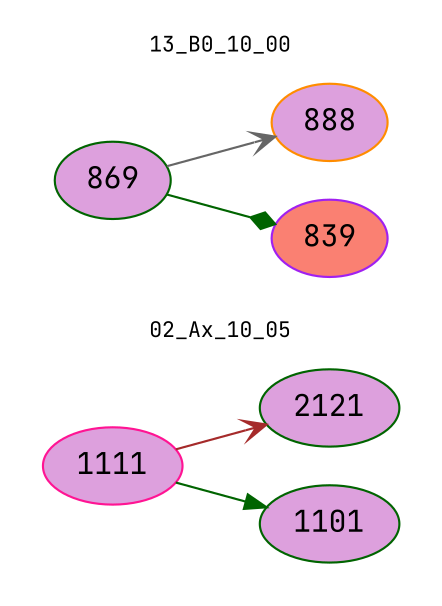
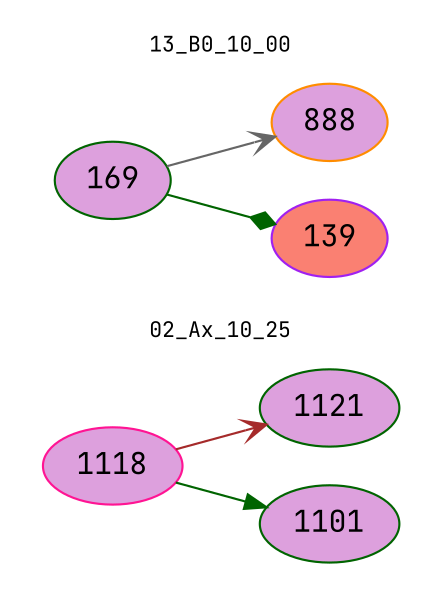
(113, 180) -> (113, 180)
(330, 238) -> (330, 238)
(221, 332) -> (221, 332)
(330, 408) -> (330, 408)
(113, 466) -> (113, 466)
